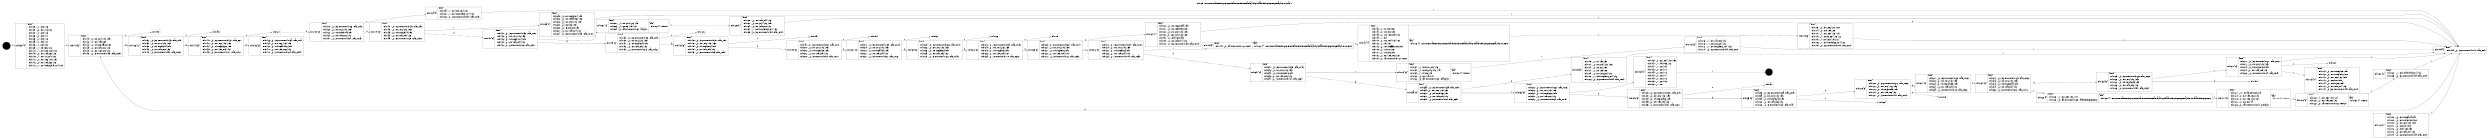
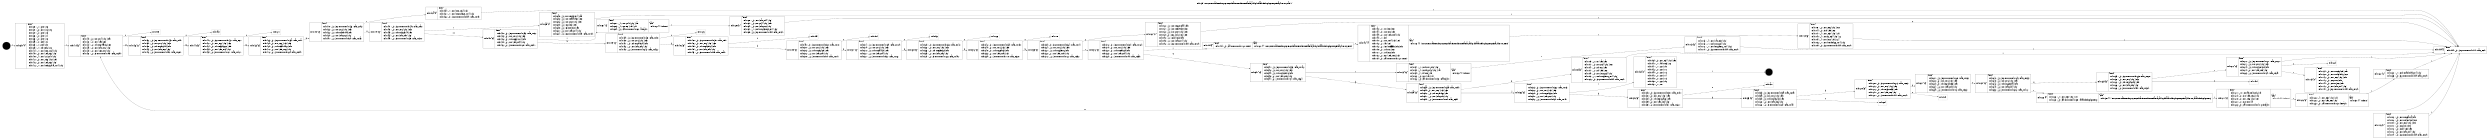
(294, 32) -> (306, 39)
